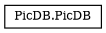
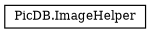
(53, 17) -> (75, 17)
